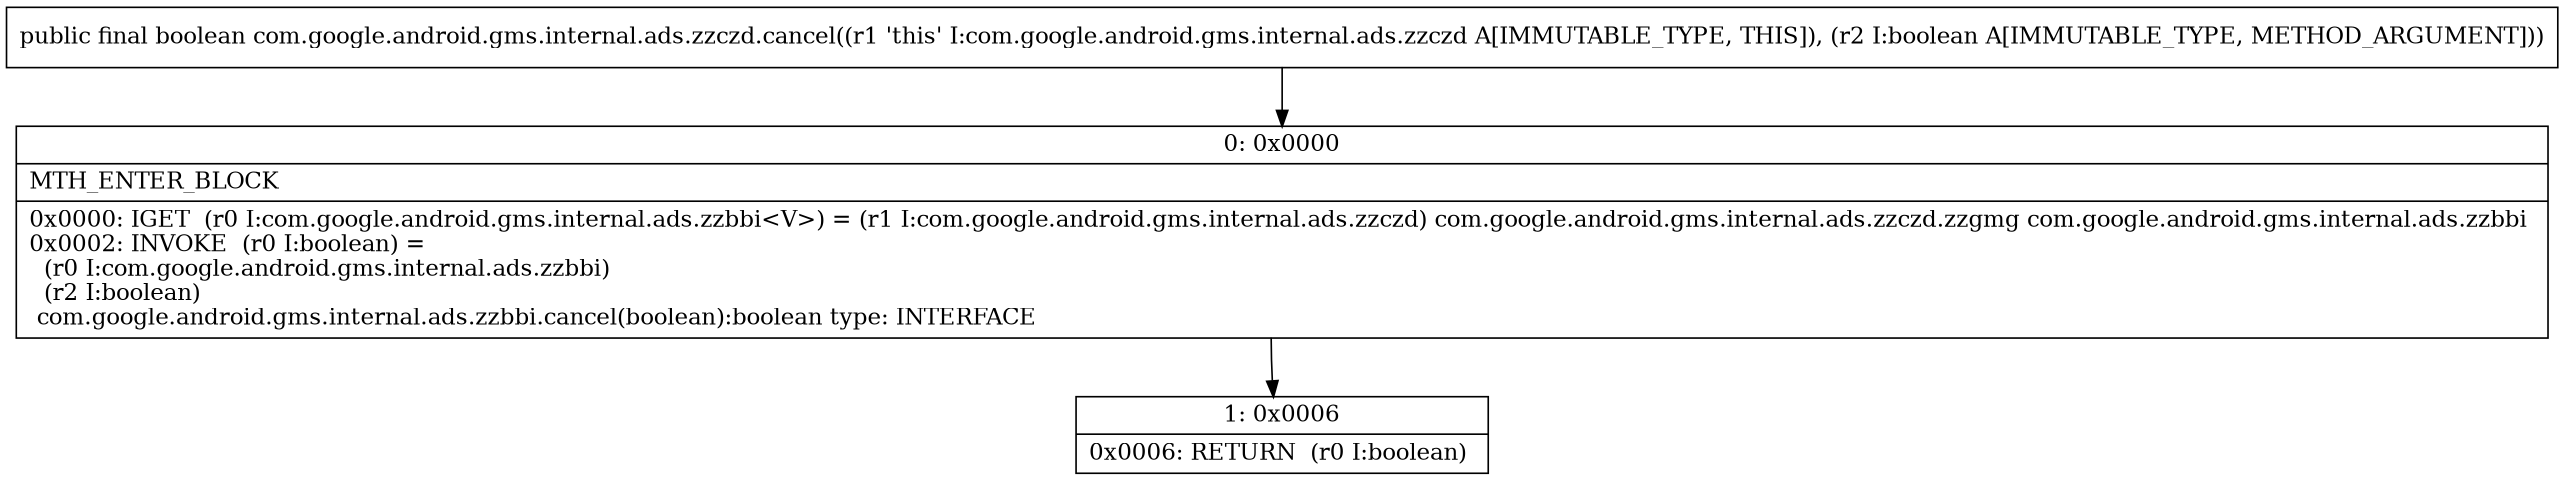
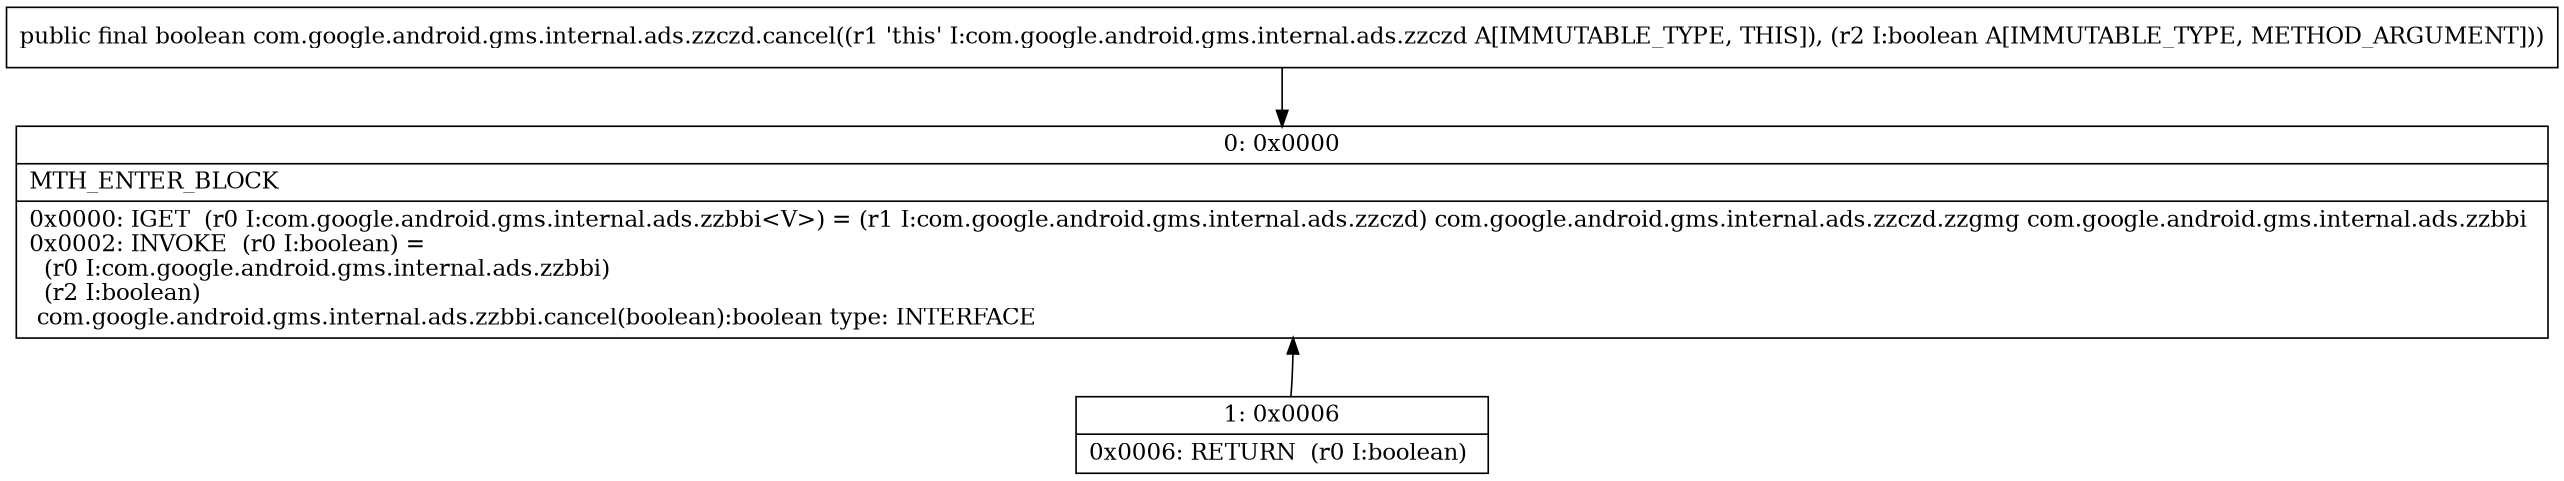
(1271, 359) -> (1292, 376)
